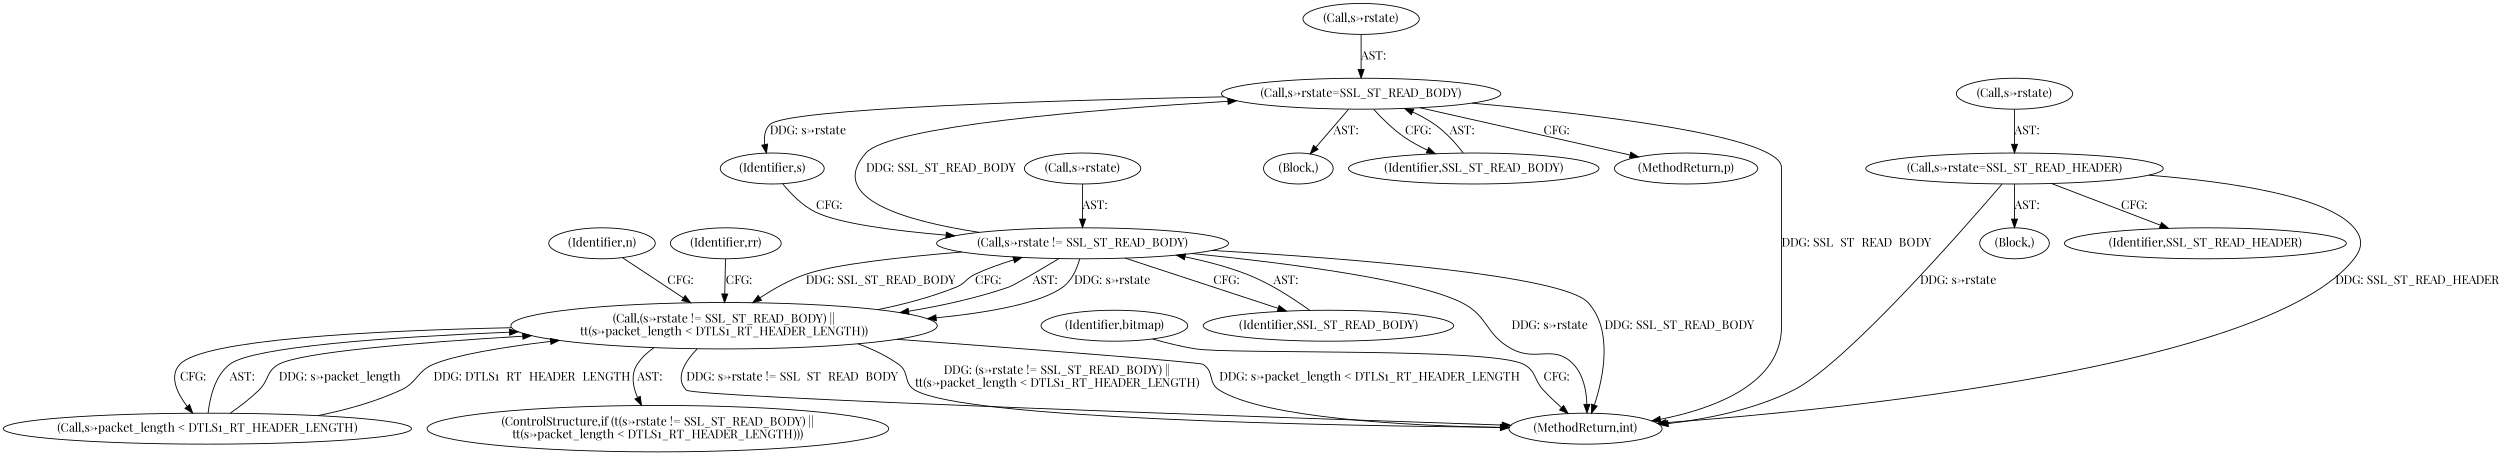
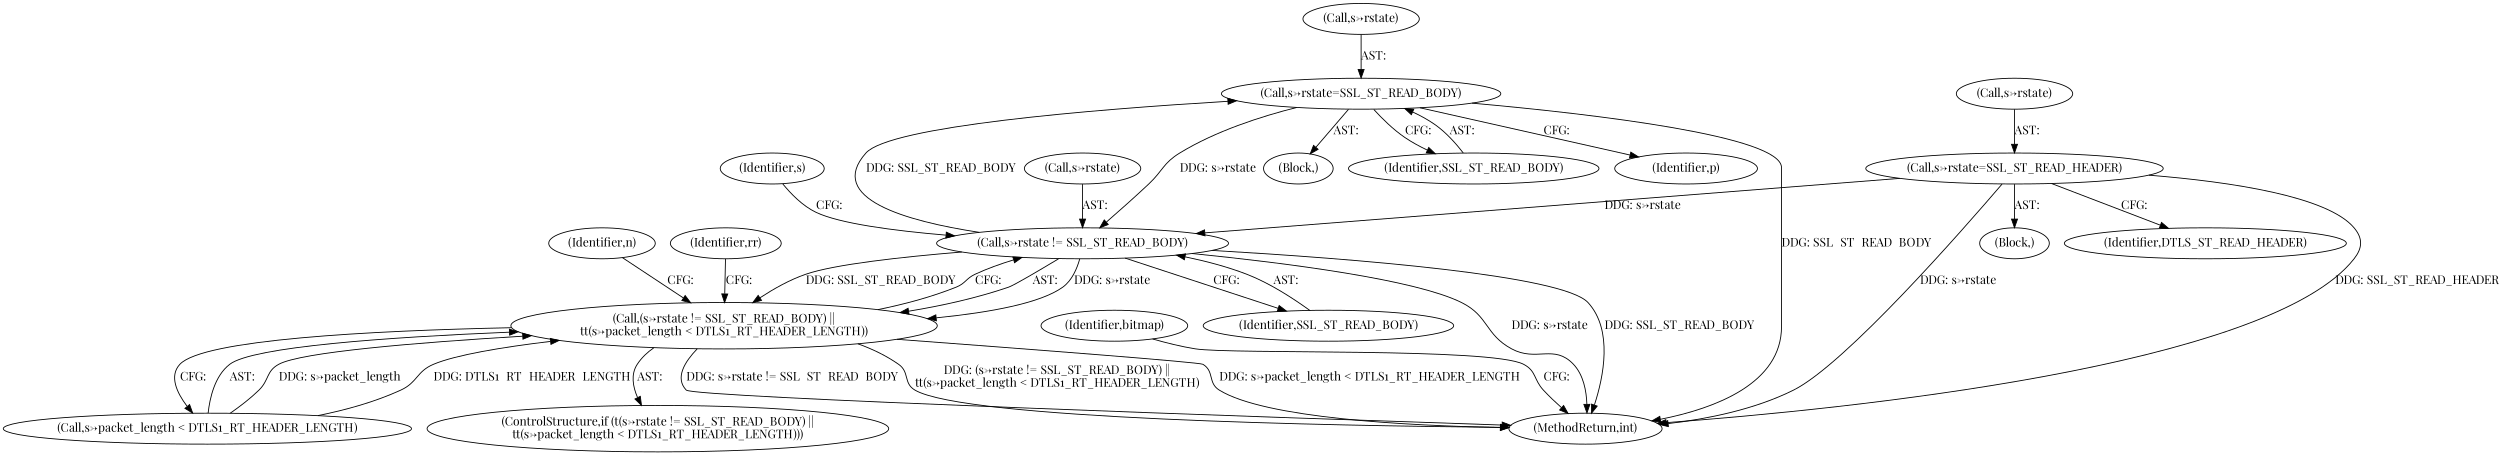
(986, 104) -> (1191, 147)
(1686, 169) -> (1686, 169)
none -> (1552, 206)
(2205, 243) -> (2205, 243)
